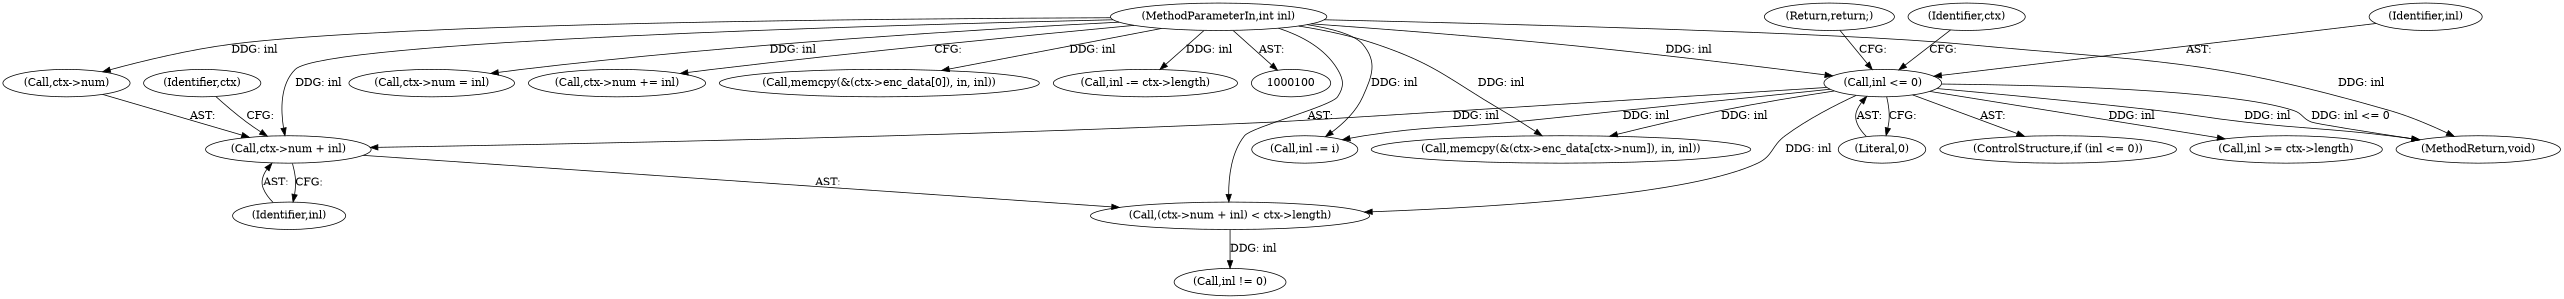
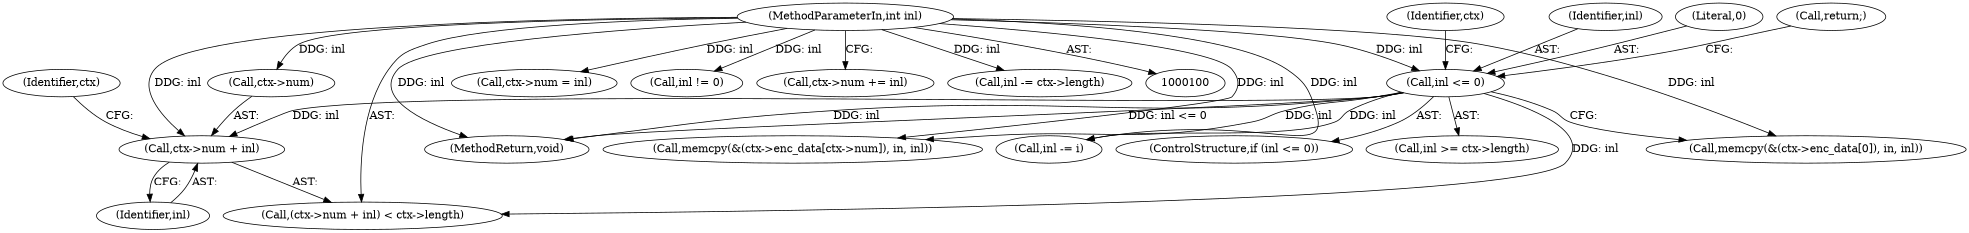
(1829, 17) -> (1831, 17)
(1889, 112) -> (1582, 126)
(2132, 116) -> (1469, 116)
(1230, 245) -> (768, 49)
